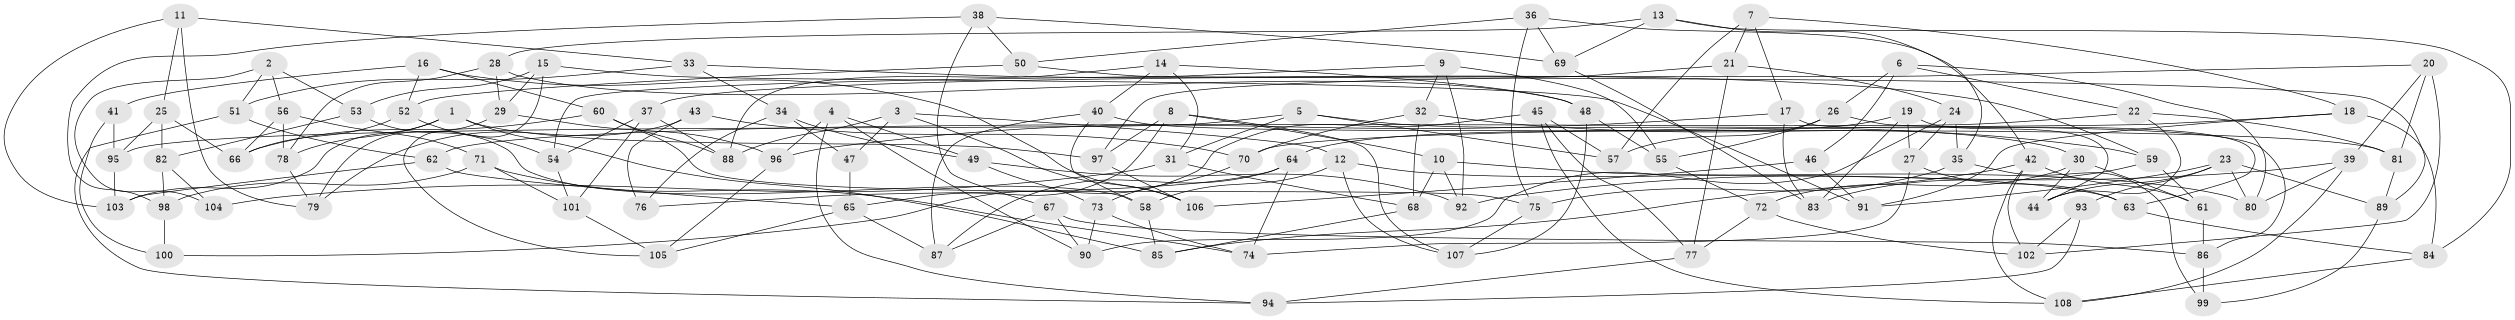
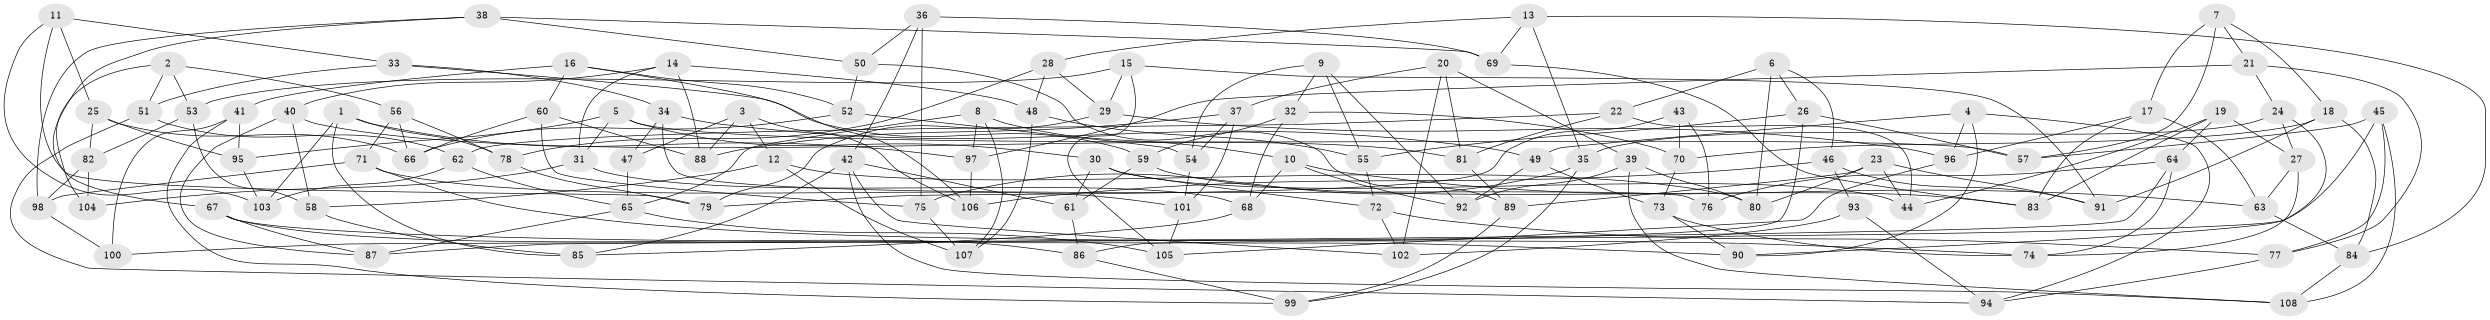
(2154, 183) -> (1842, 185)
none -> (654, 290)
